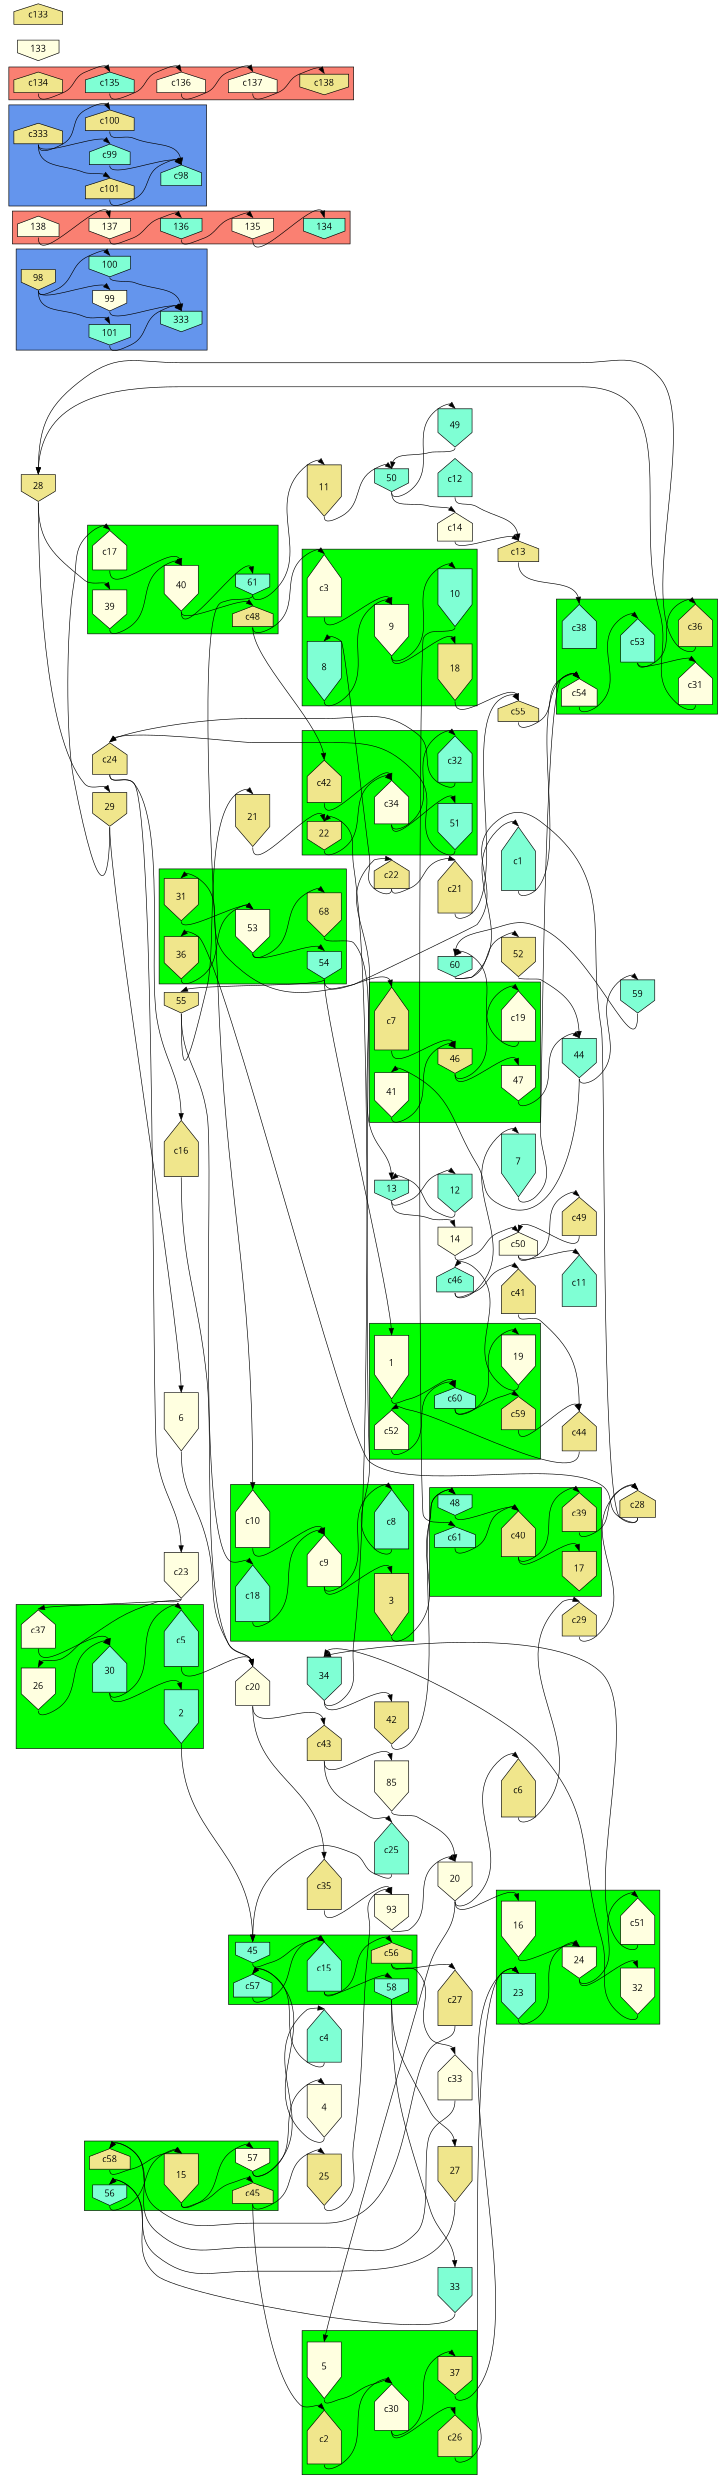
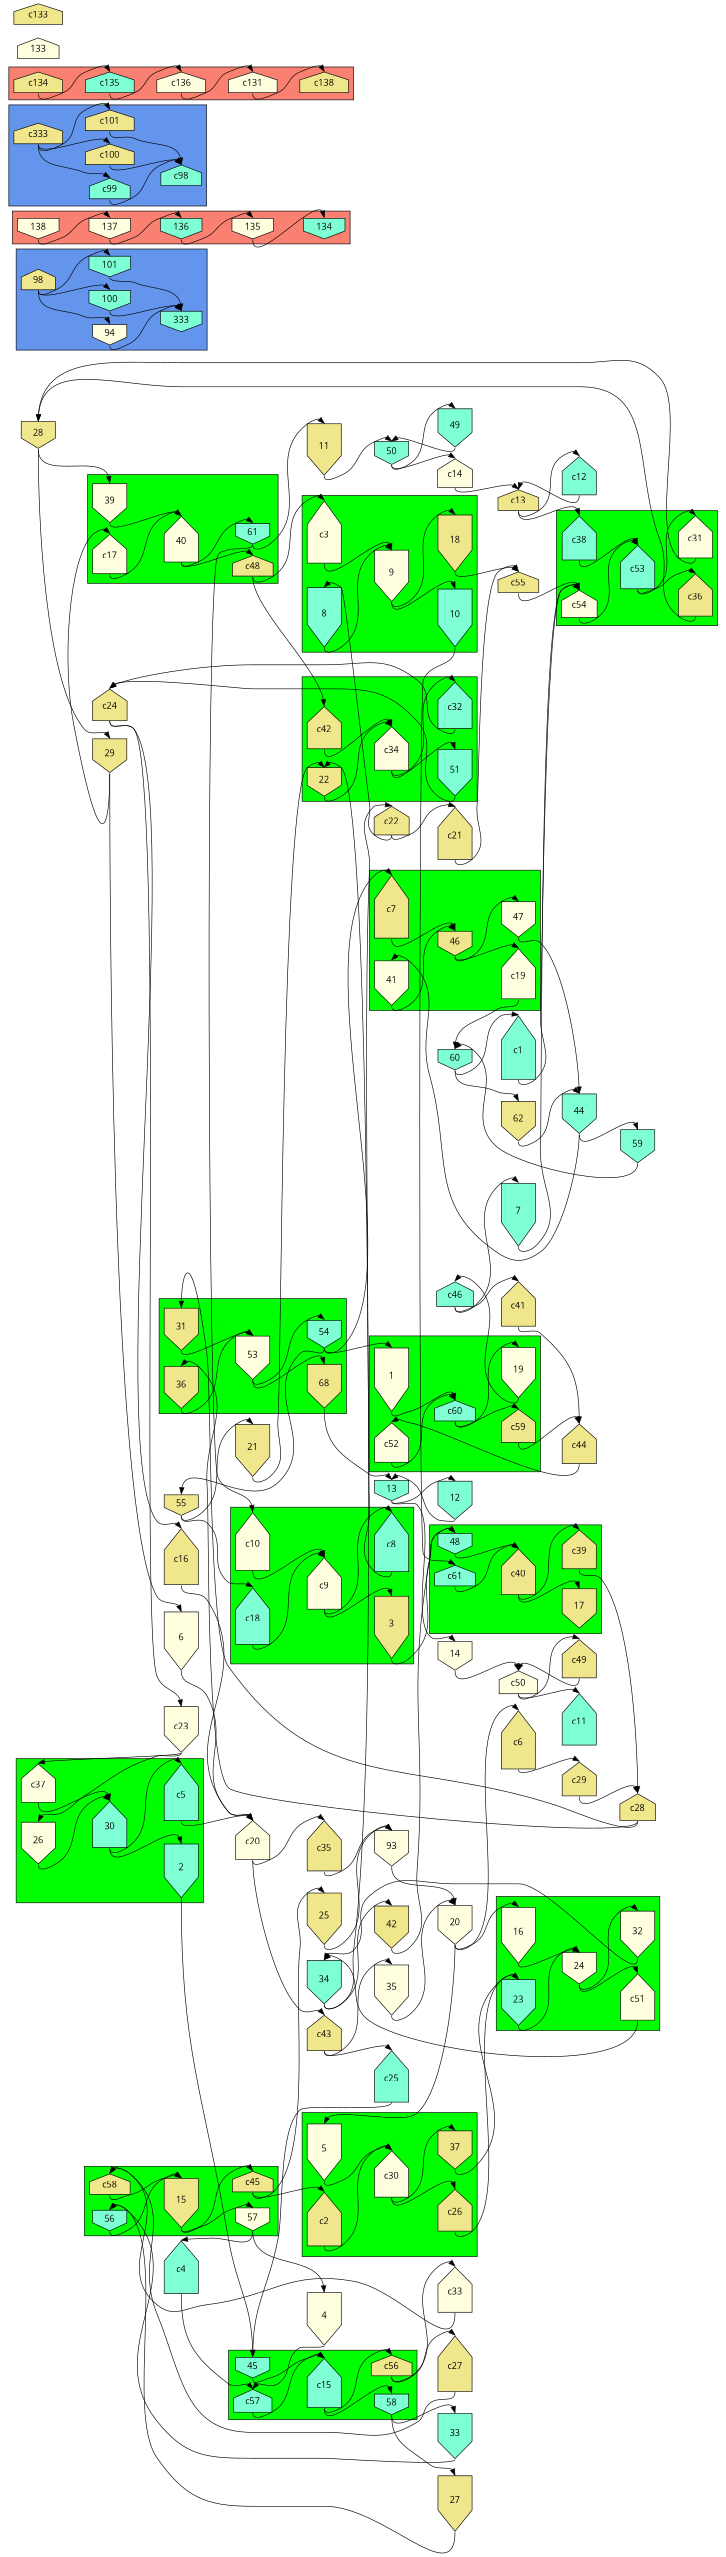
(38, 49) -> (38, 49)
(253, 83) -> (253, 83)
(324, 83) -> (324, 83)
(38, 228) -> (38, 228)
(38, 279) -> (38, 281)
(110, 300) -> (110, 334)
none -> (550, 487)
none -> (606, 555)
(181, 586) -> (181, 542)
(518, 955) -> (518, 1119)
(392, 1783) -> (392, 1987)
